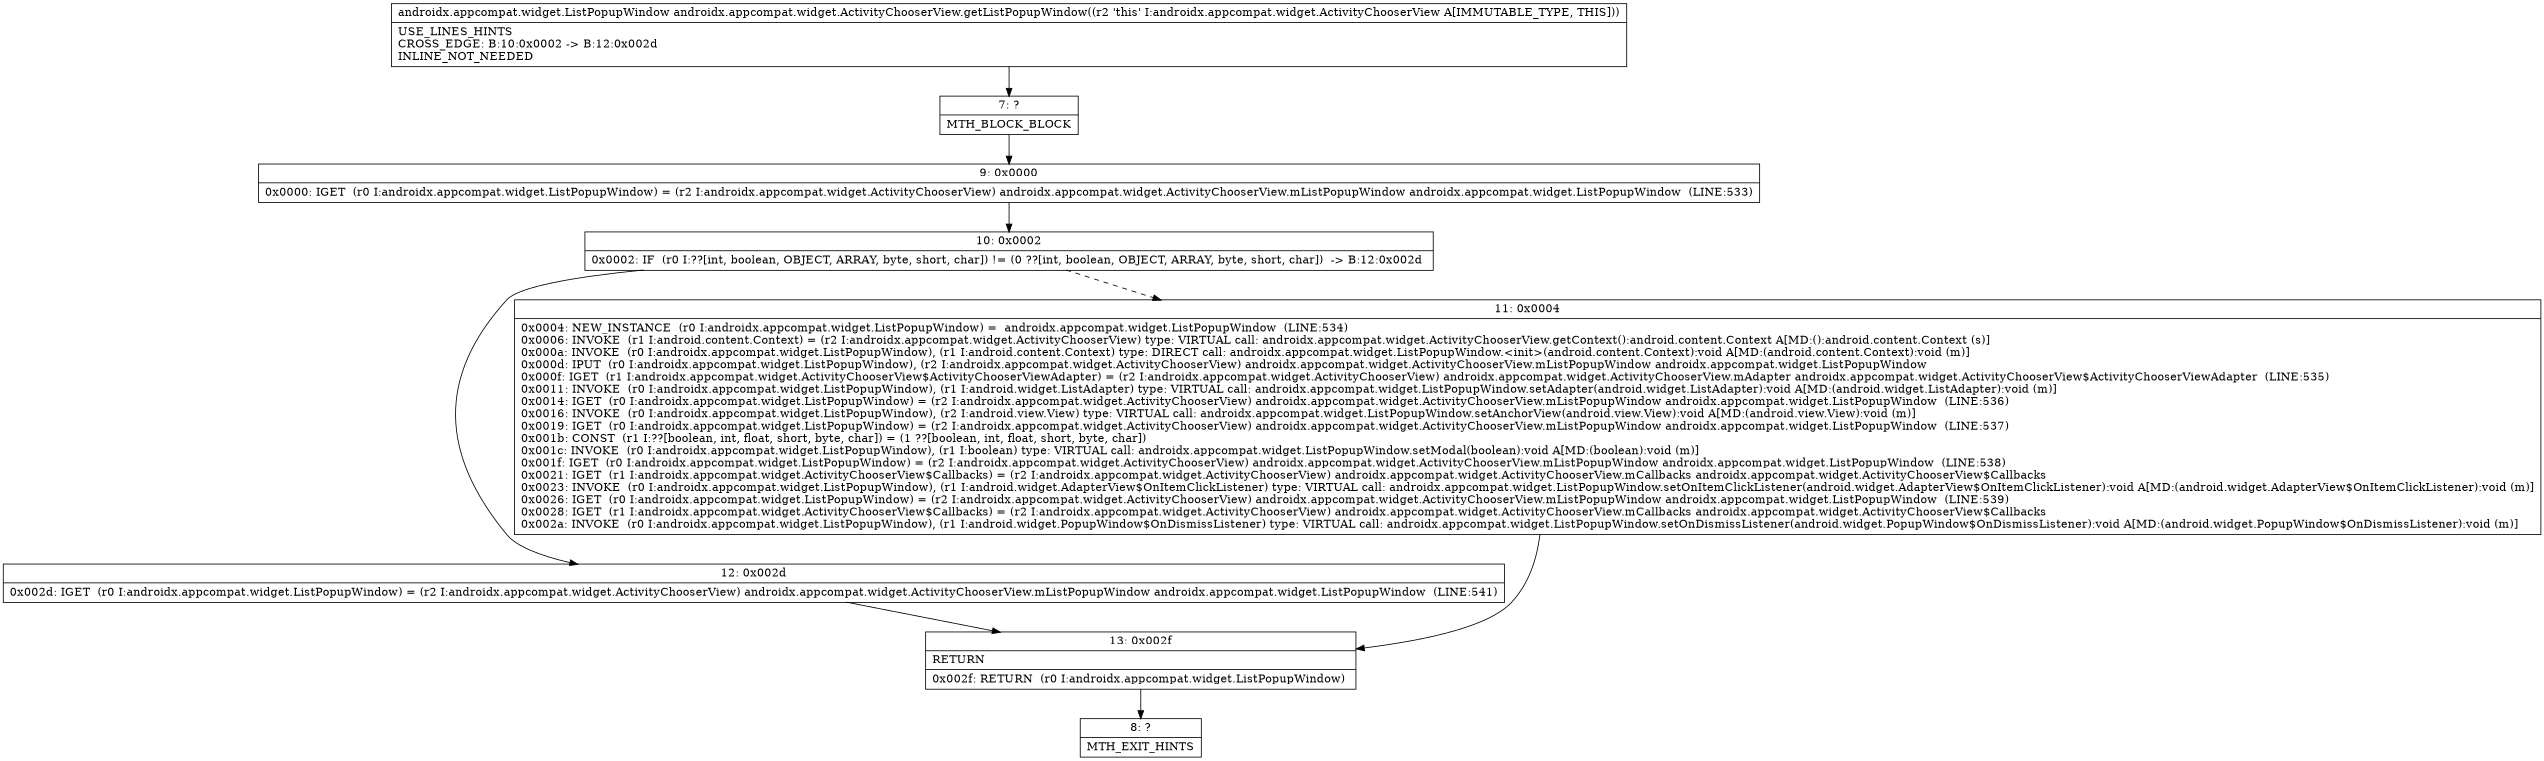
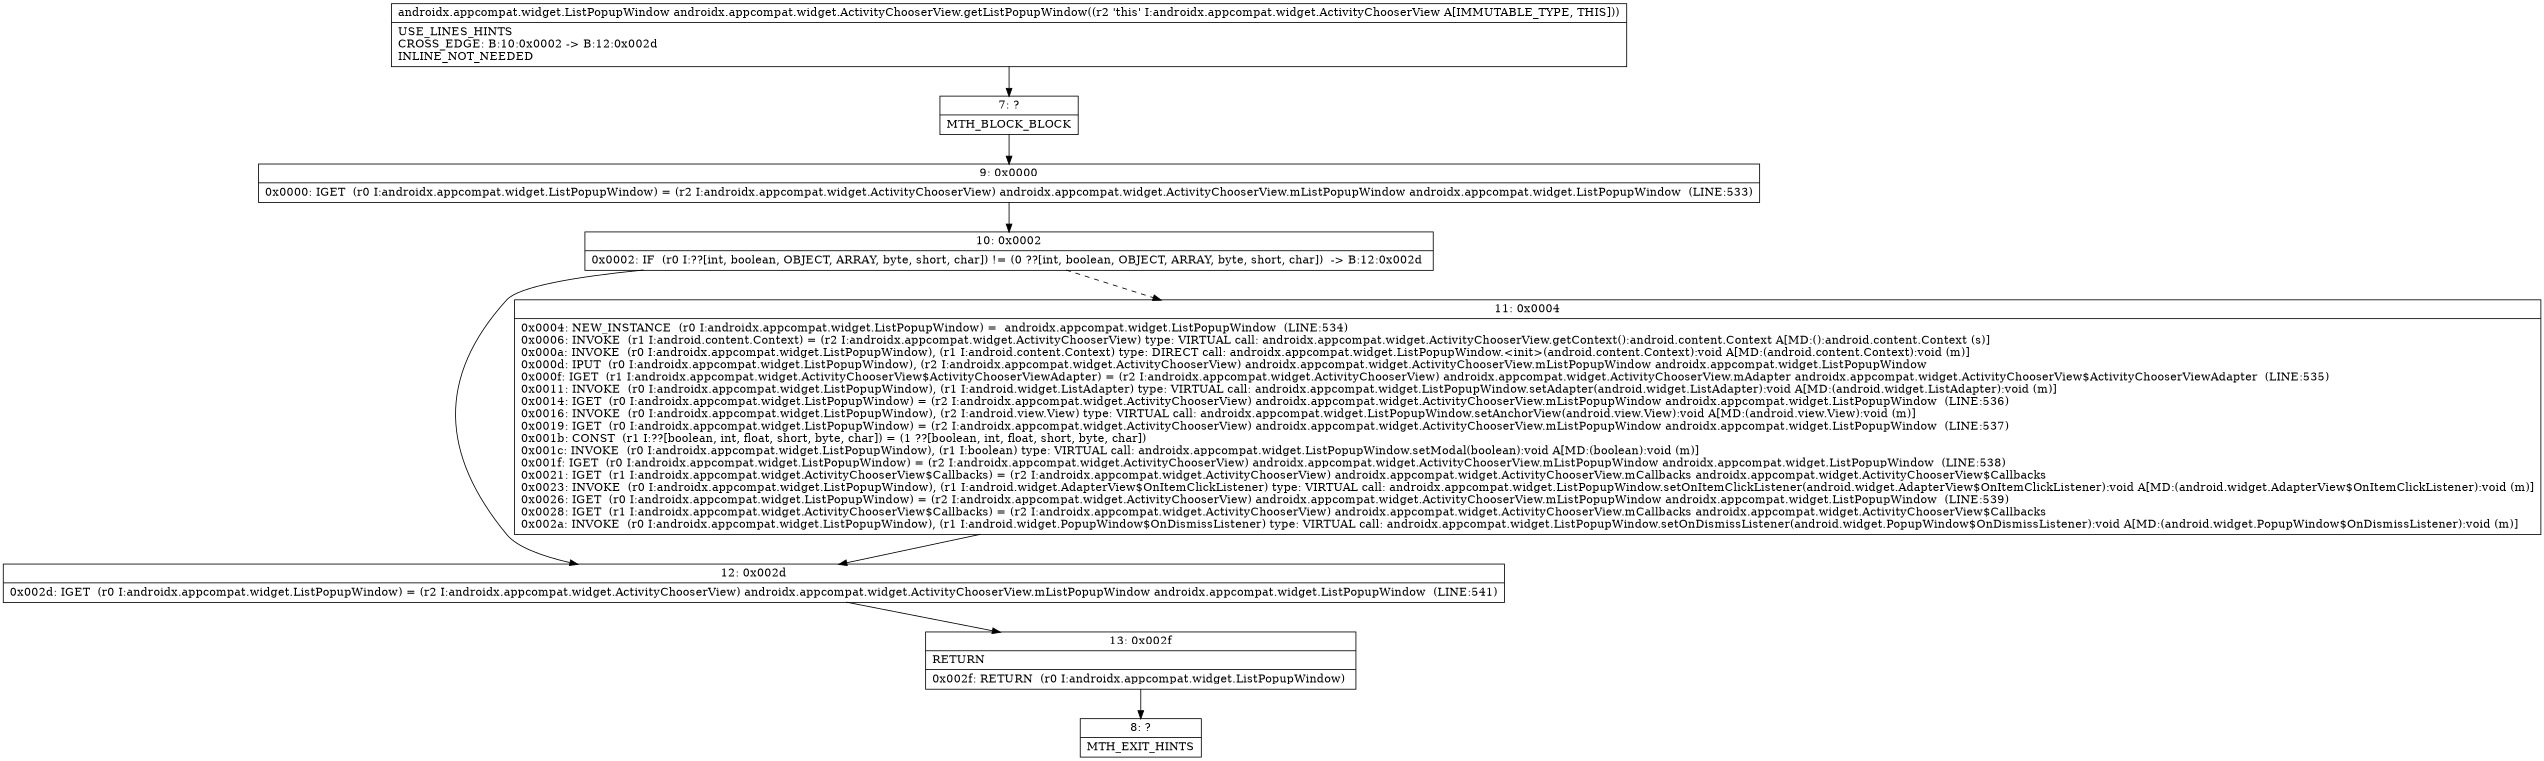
(1477, 623) -> (914, 548)
